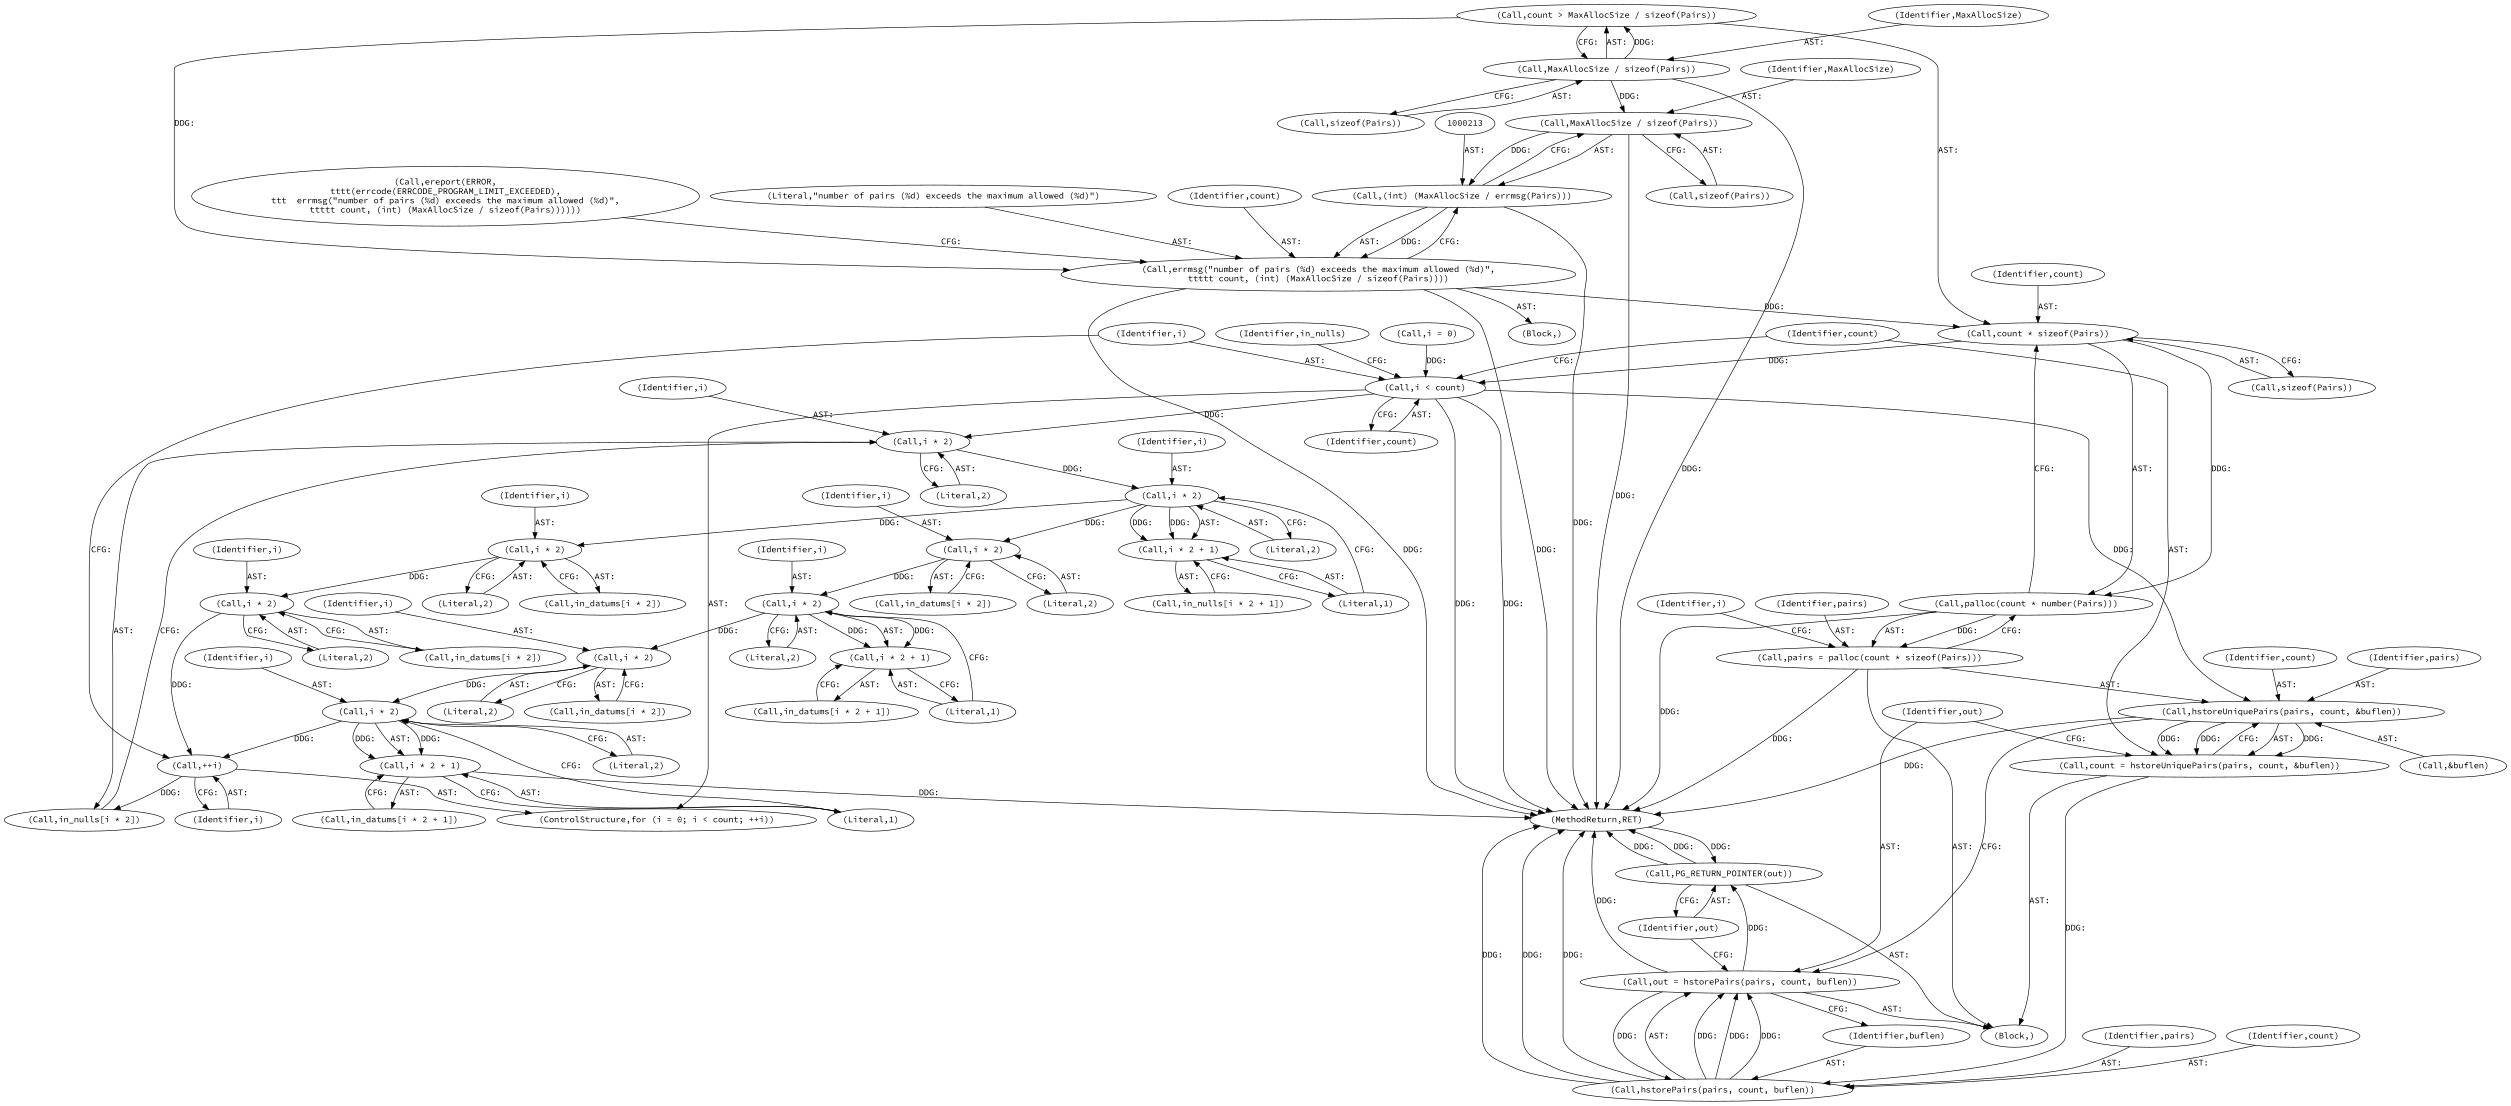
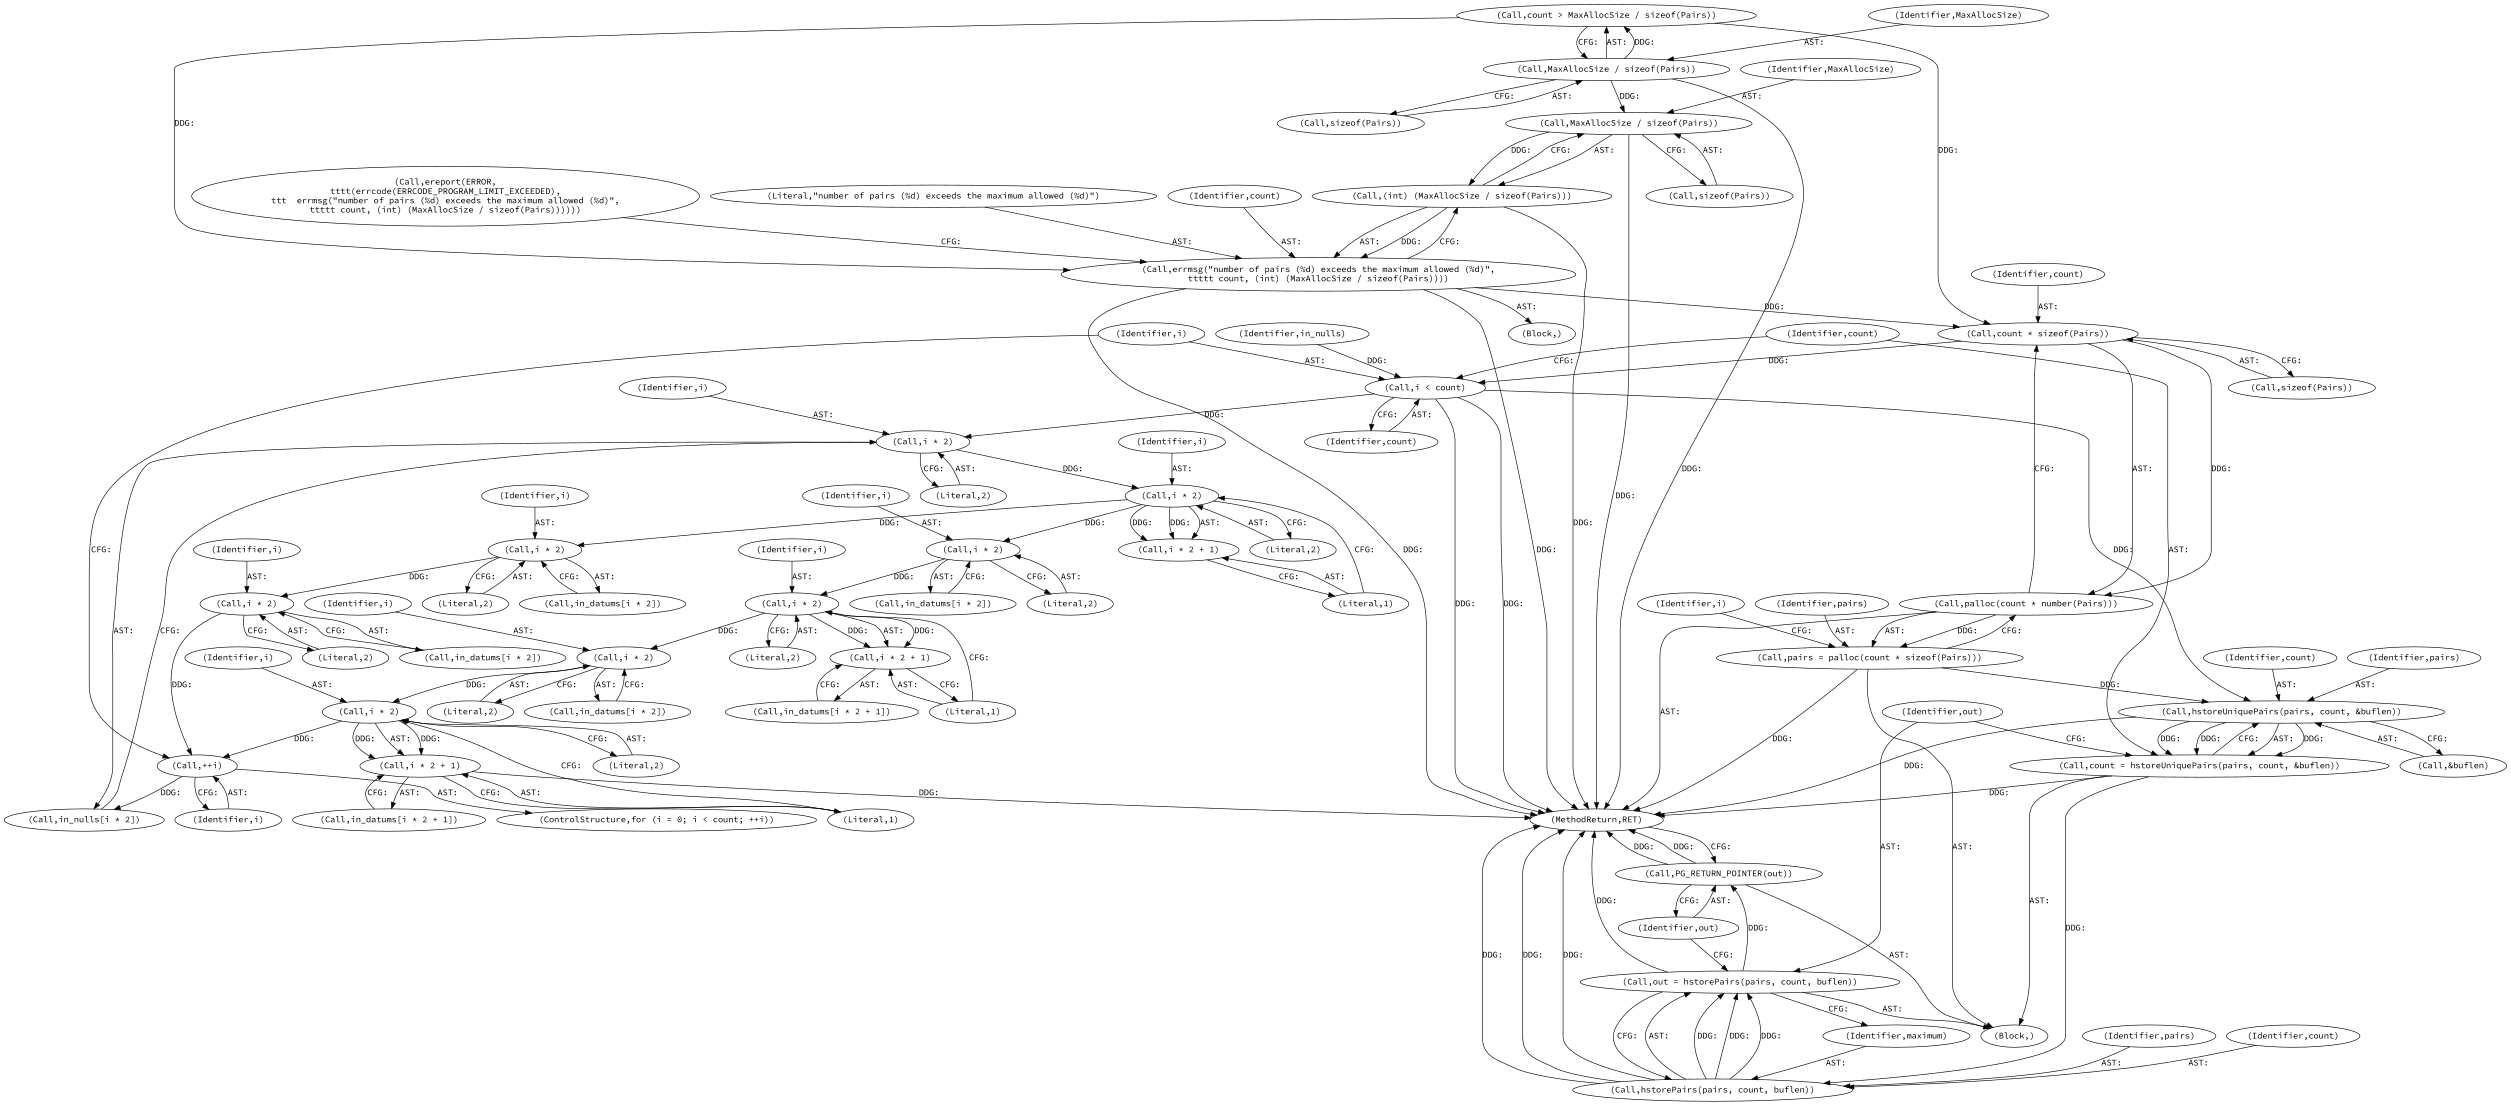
(1465, 124) -> none
(1951, 151) -> (1951, 151)
(1462, 196) -> (1462, 196)
(1427, 334) -> none
(1380, 361) -> (1380, 361)
(849, 414) -> none
(1218, 604) -> none
(2113, 685) -> (2113, 685)
(1673, 712) -> (1673, 712)
none -> (1888, 799)
(1985, 828) -> (2406, 732)
(1724, 847) -> (1724, 847)
(1630, 1036) -> (1630, 1036)
(1896, 1036) -> (1896, 1036)
